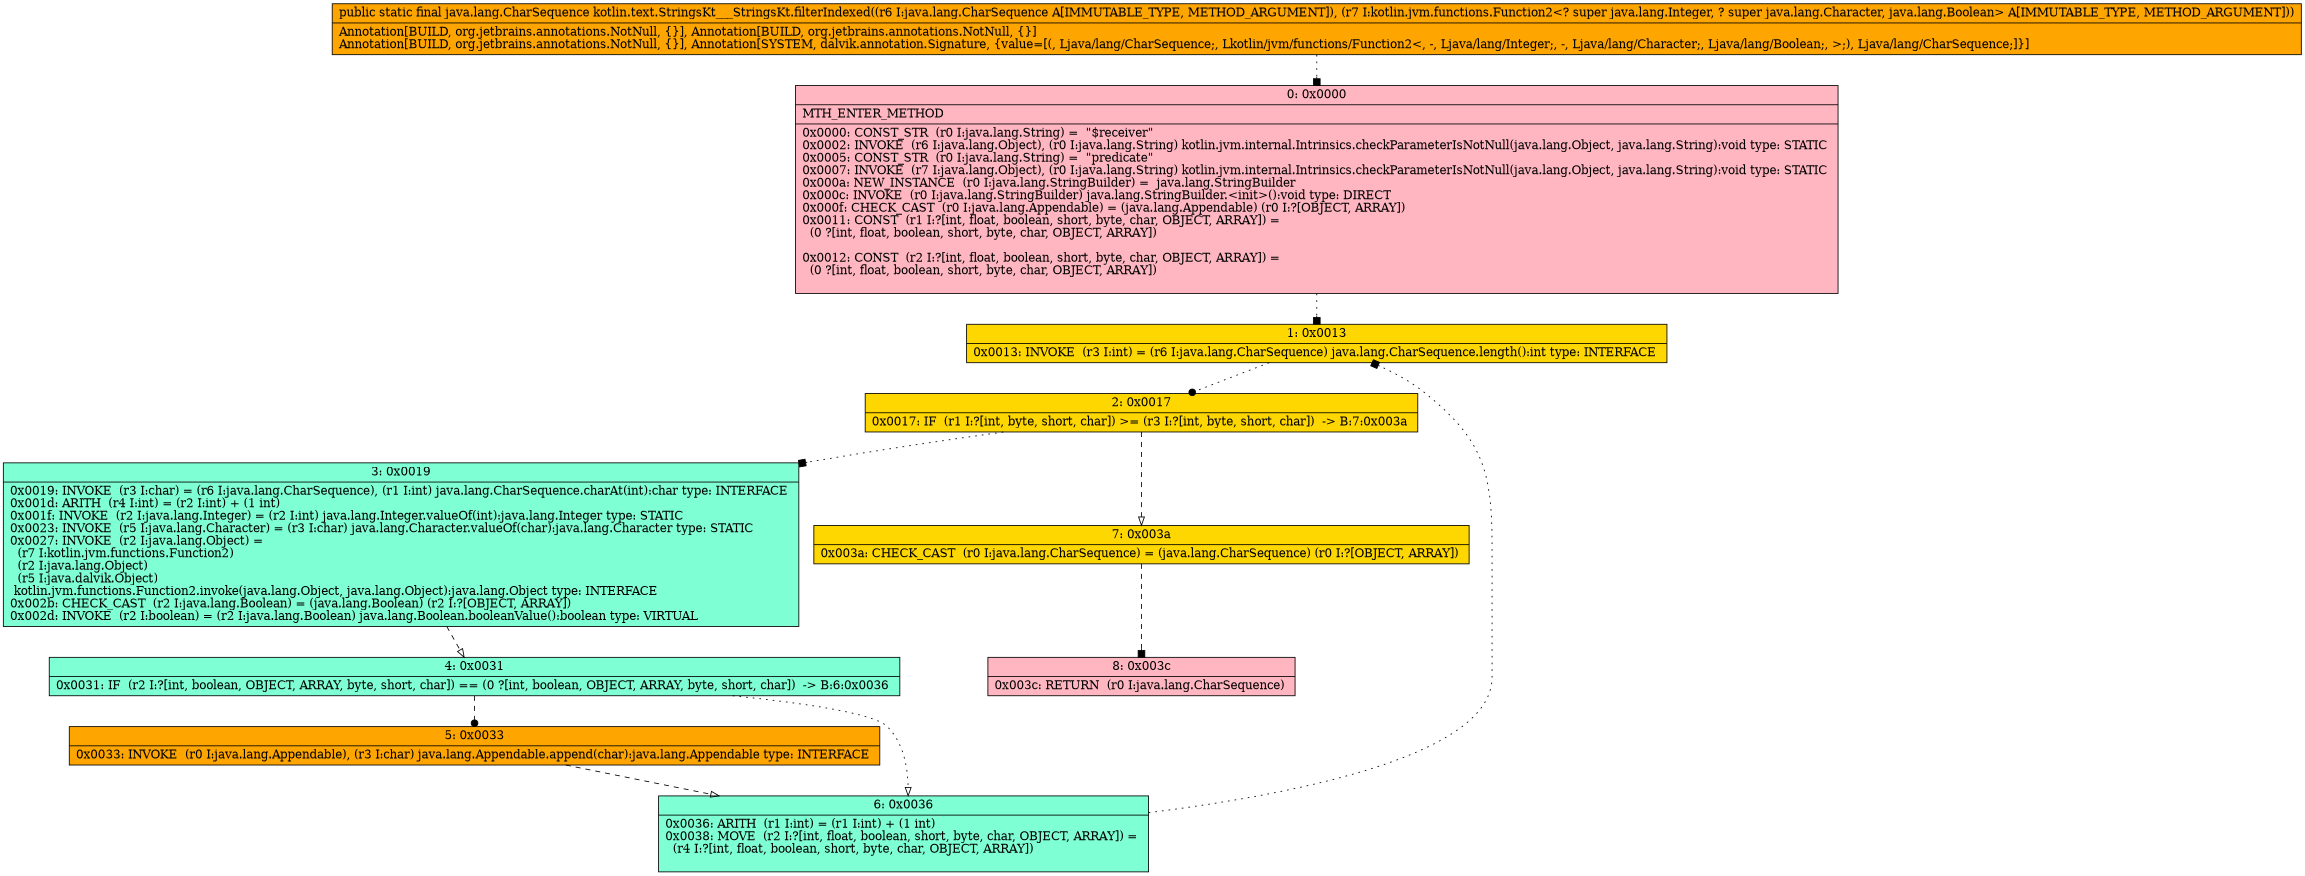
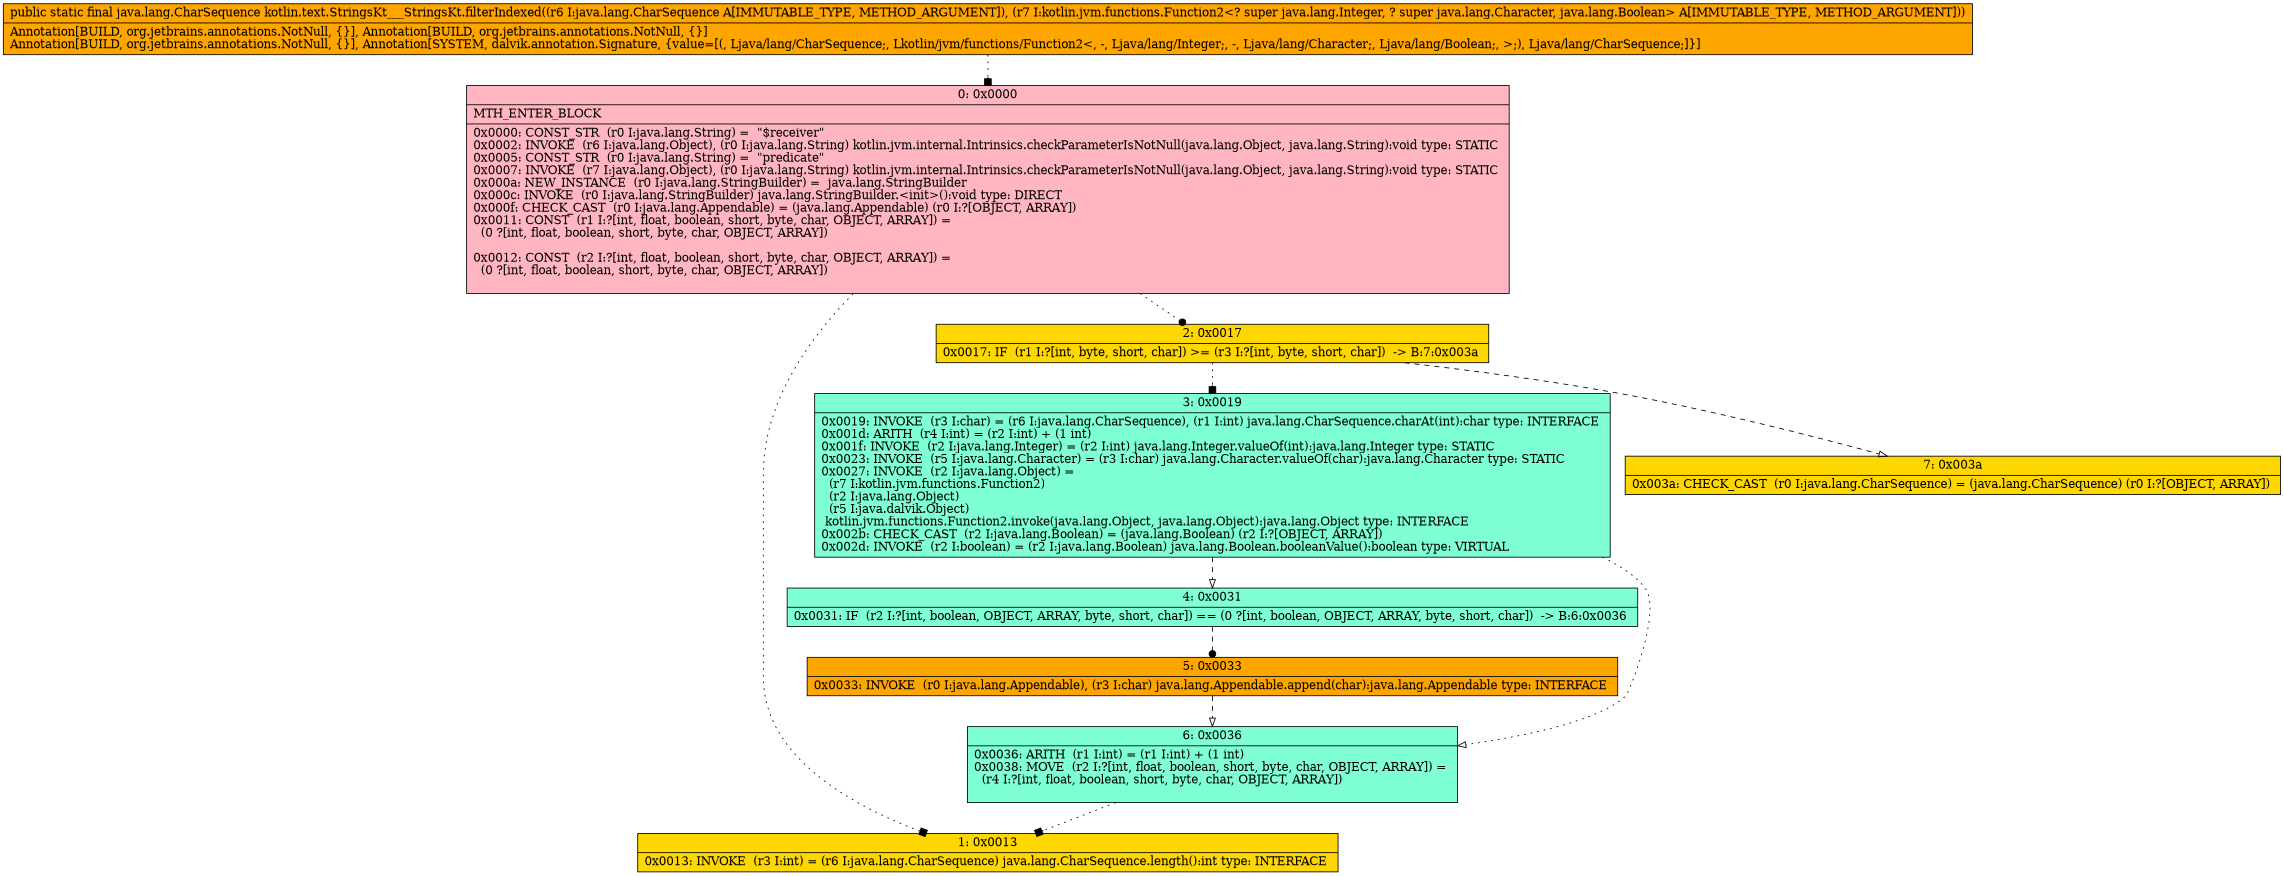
(873, 114) -> (538, 114)
(1232, 377) -> (1160, 307)
(1141, 677) -> none
(844, 711) -> (1624, 697)
